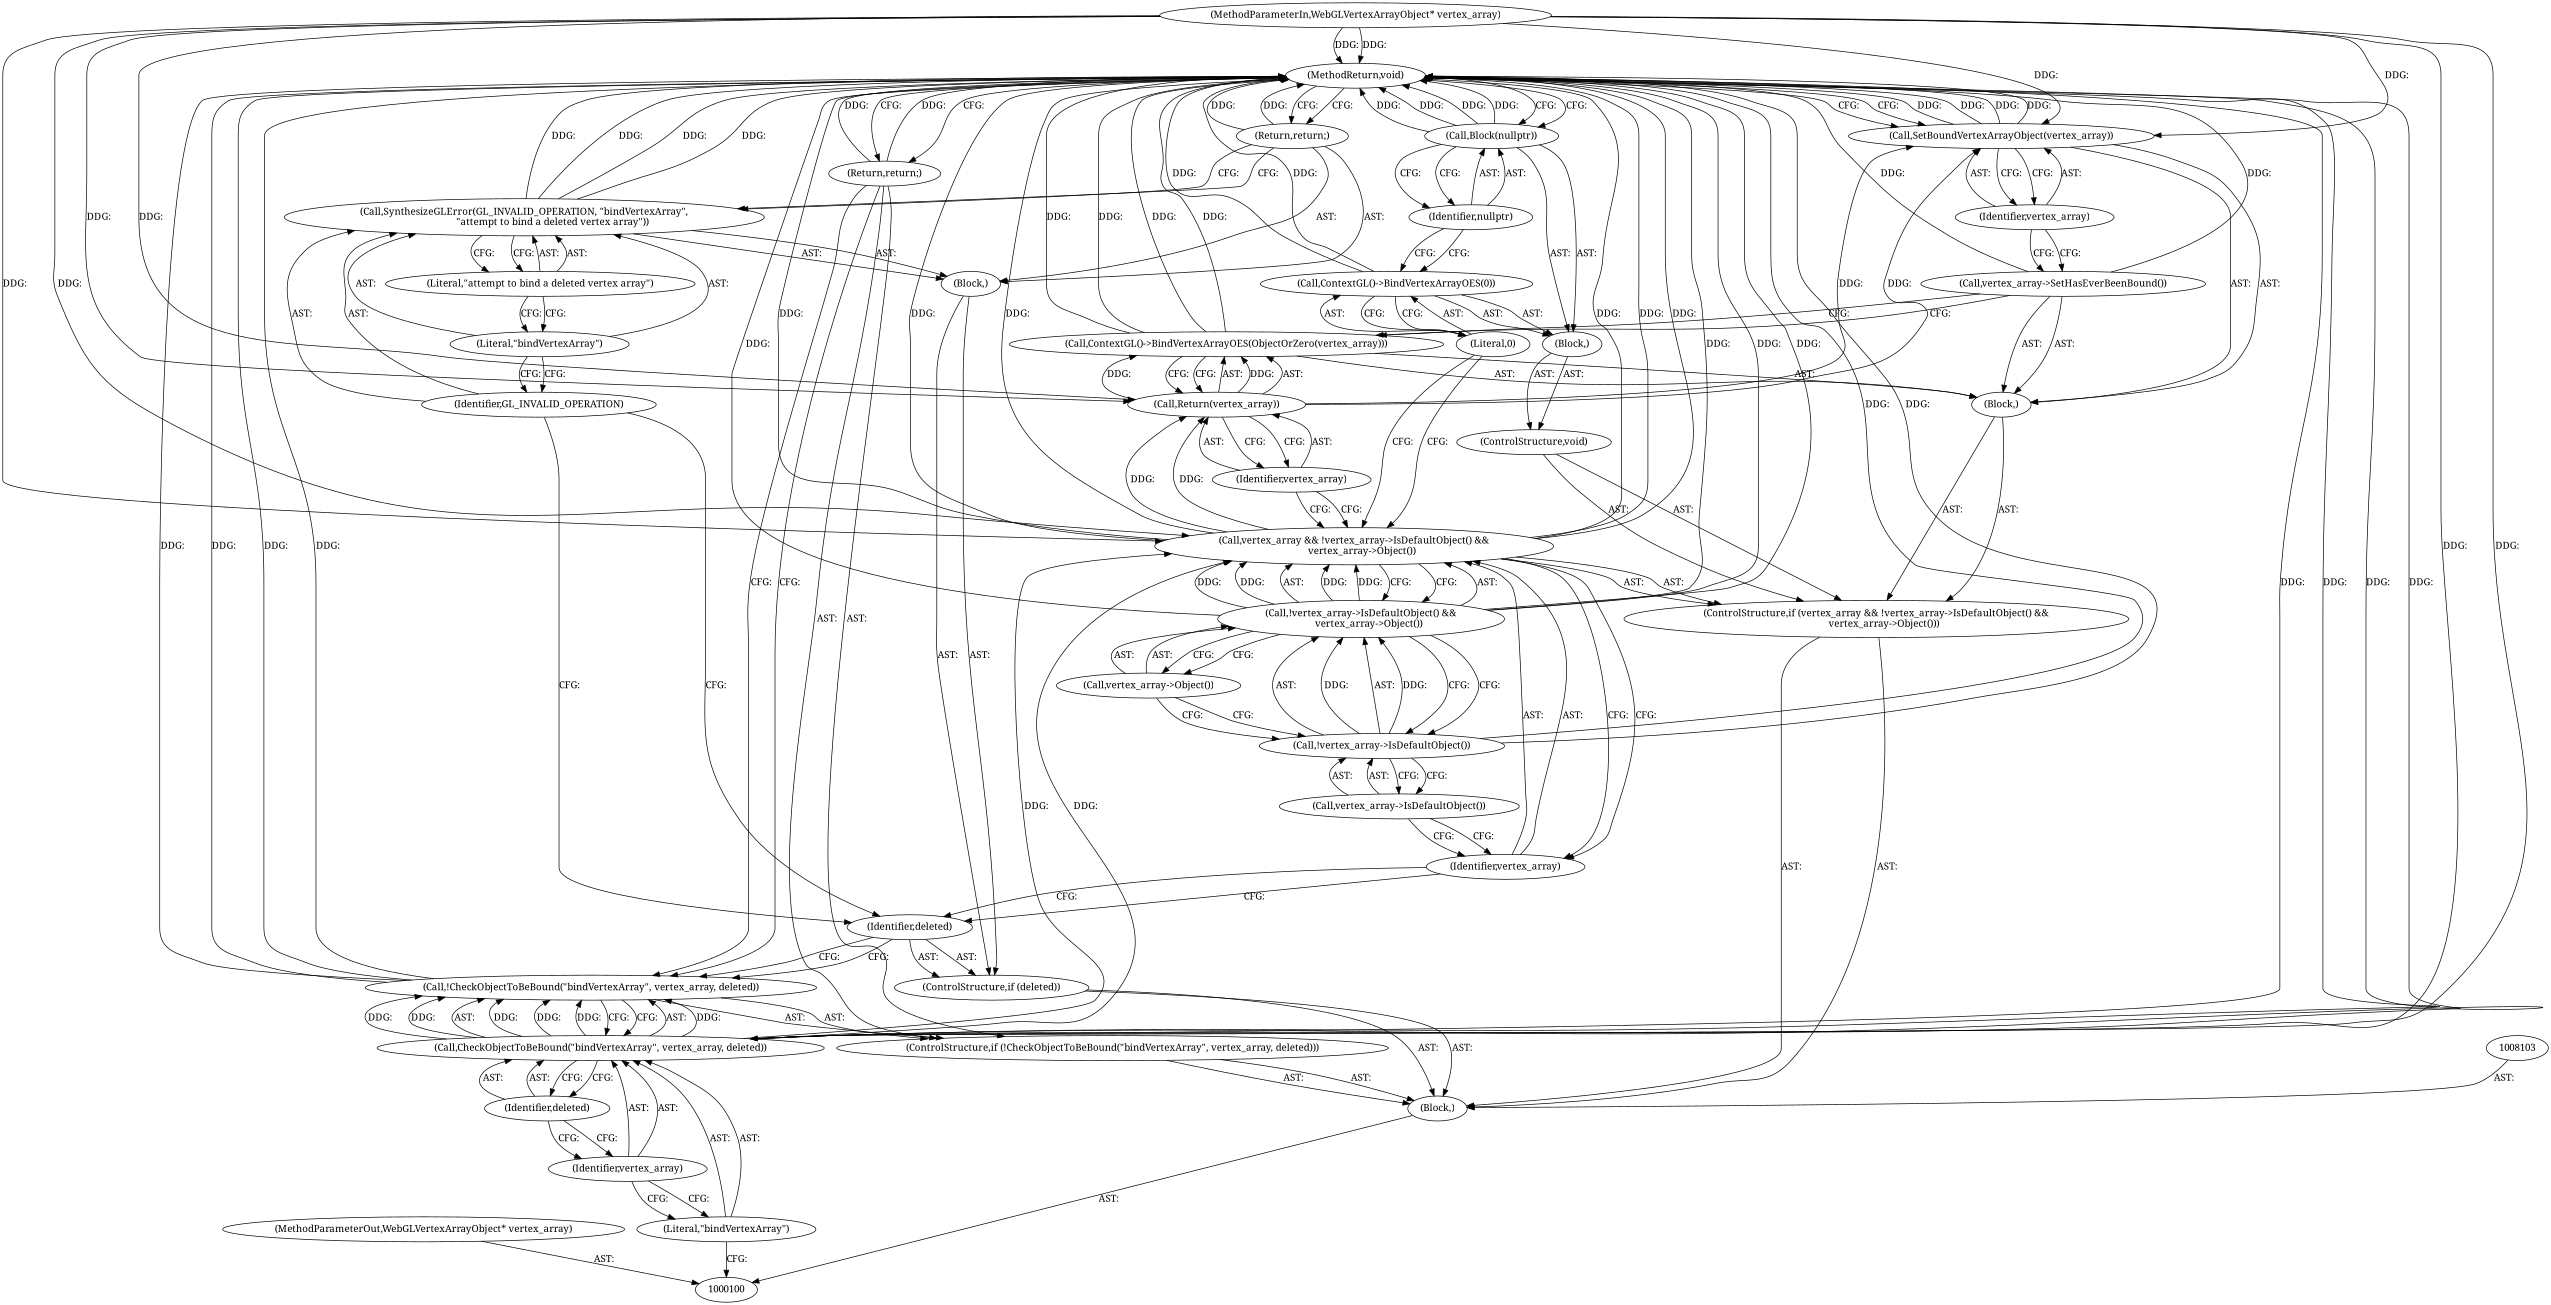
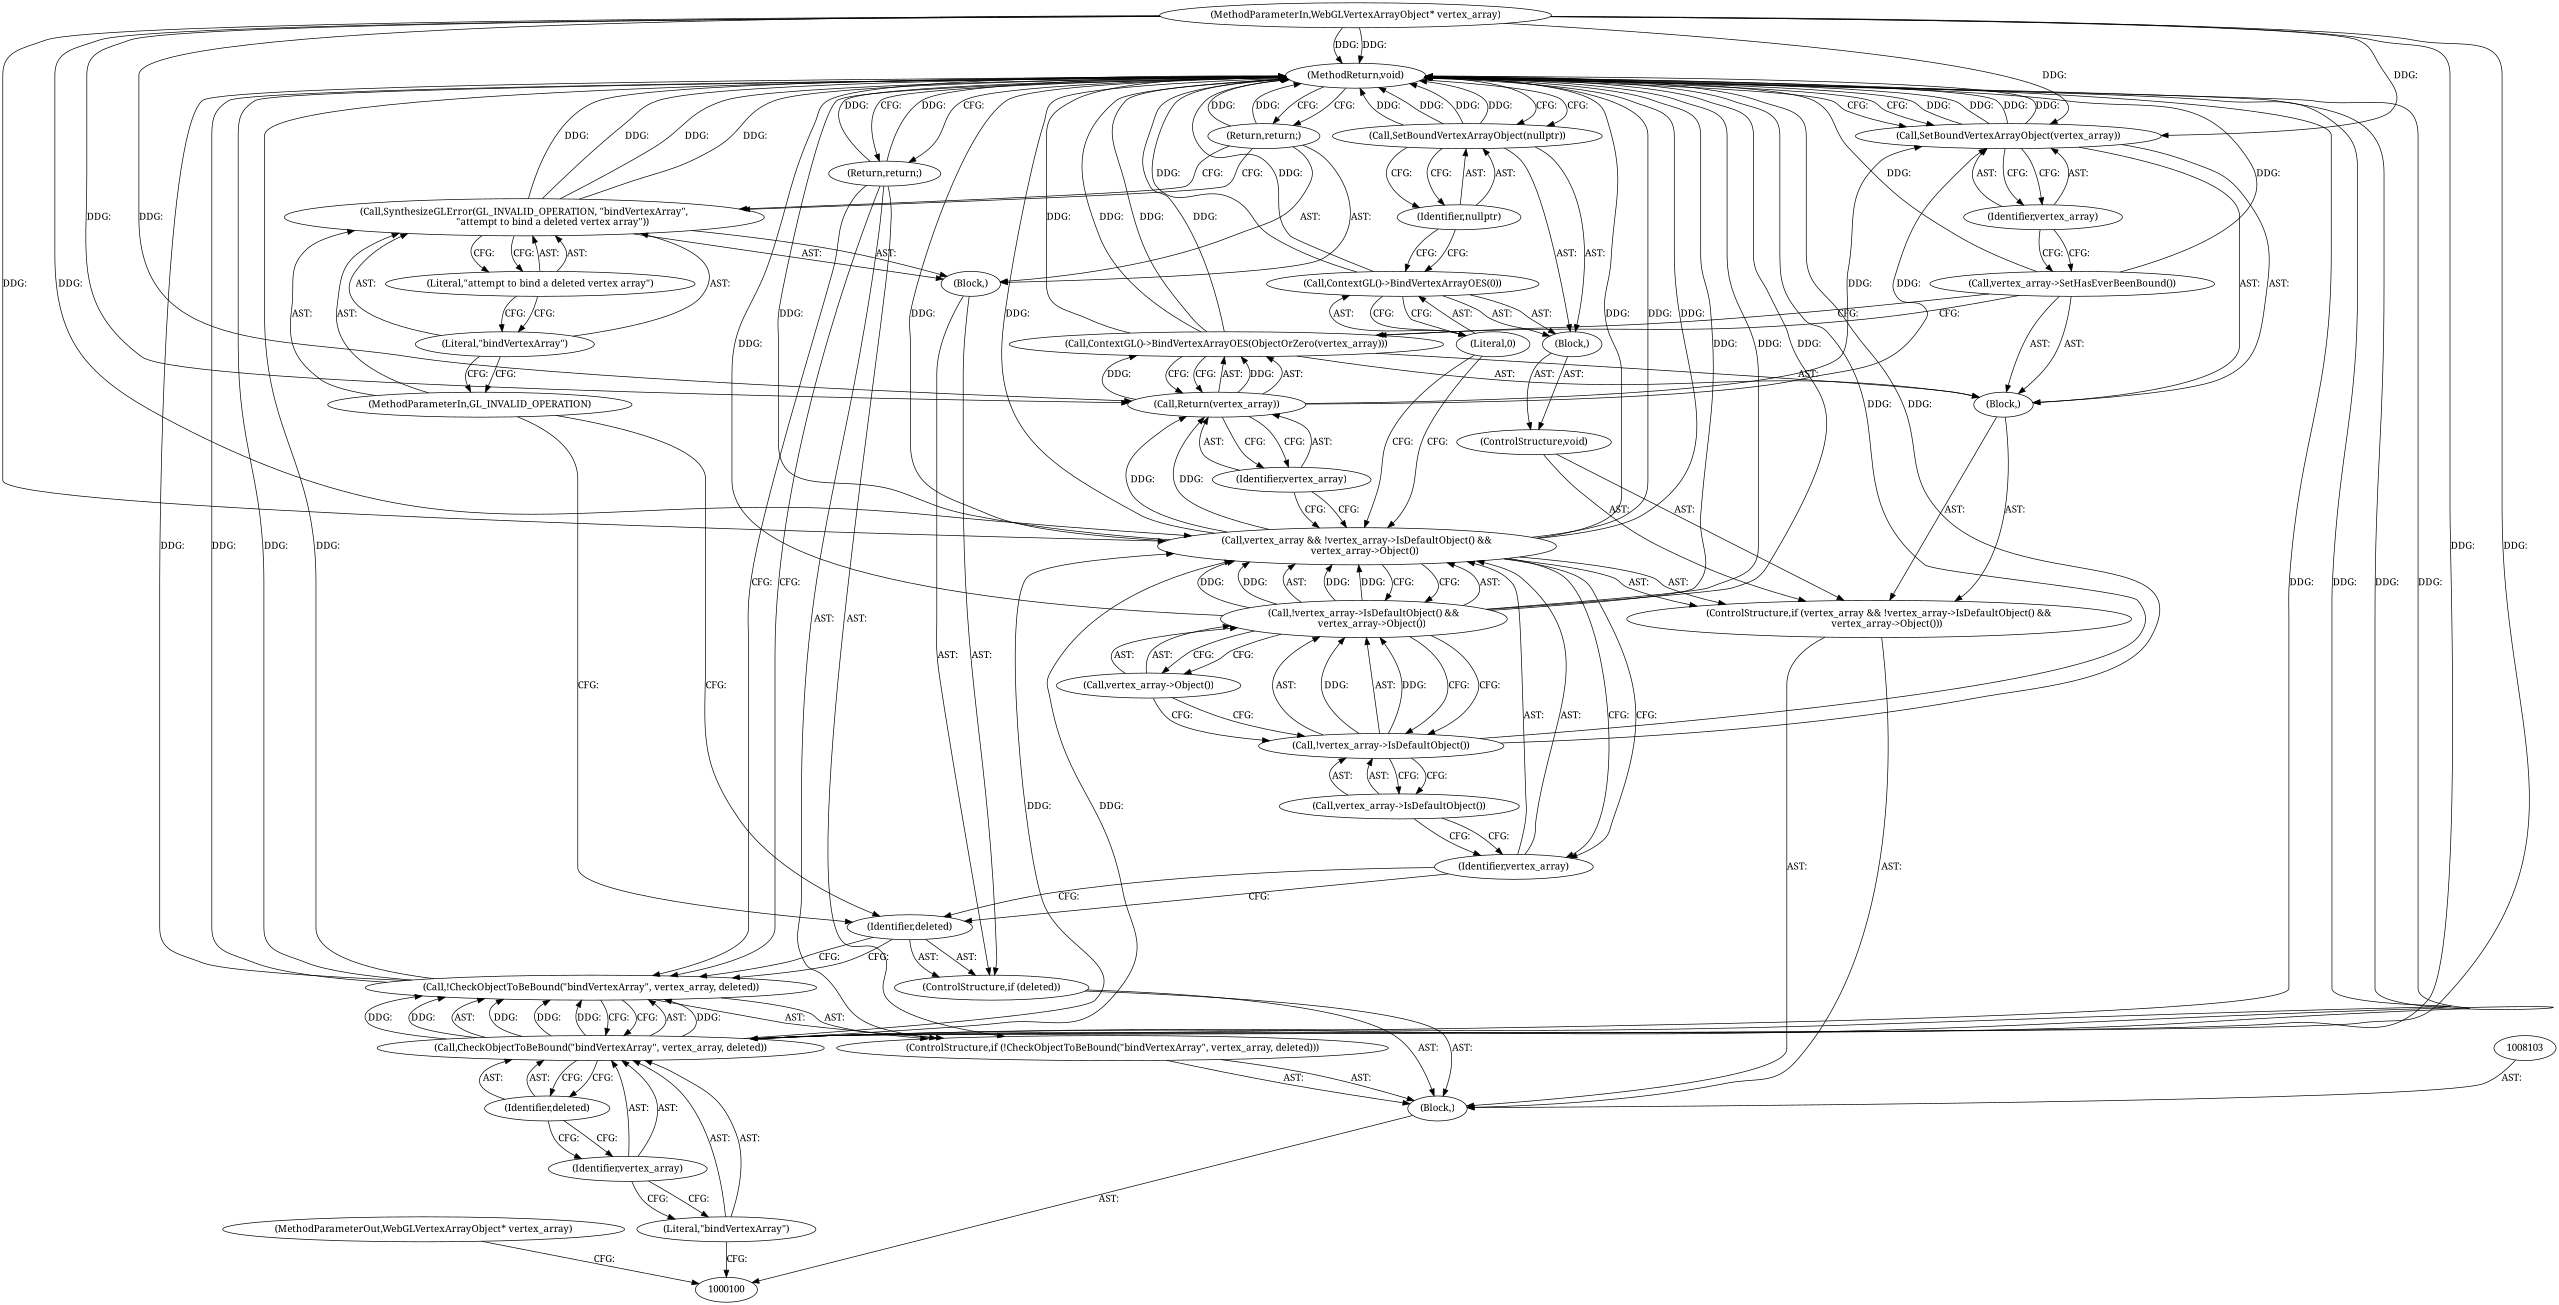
(1492, 136) -> (1467, 136)
(539, 405) -> (480, 405)
(606, 1260) -> (606, 1260)
